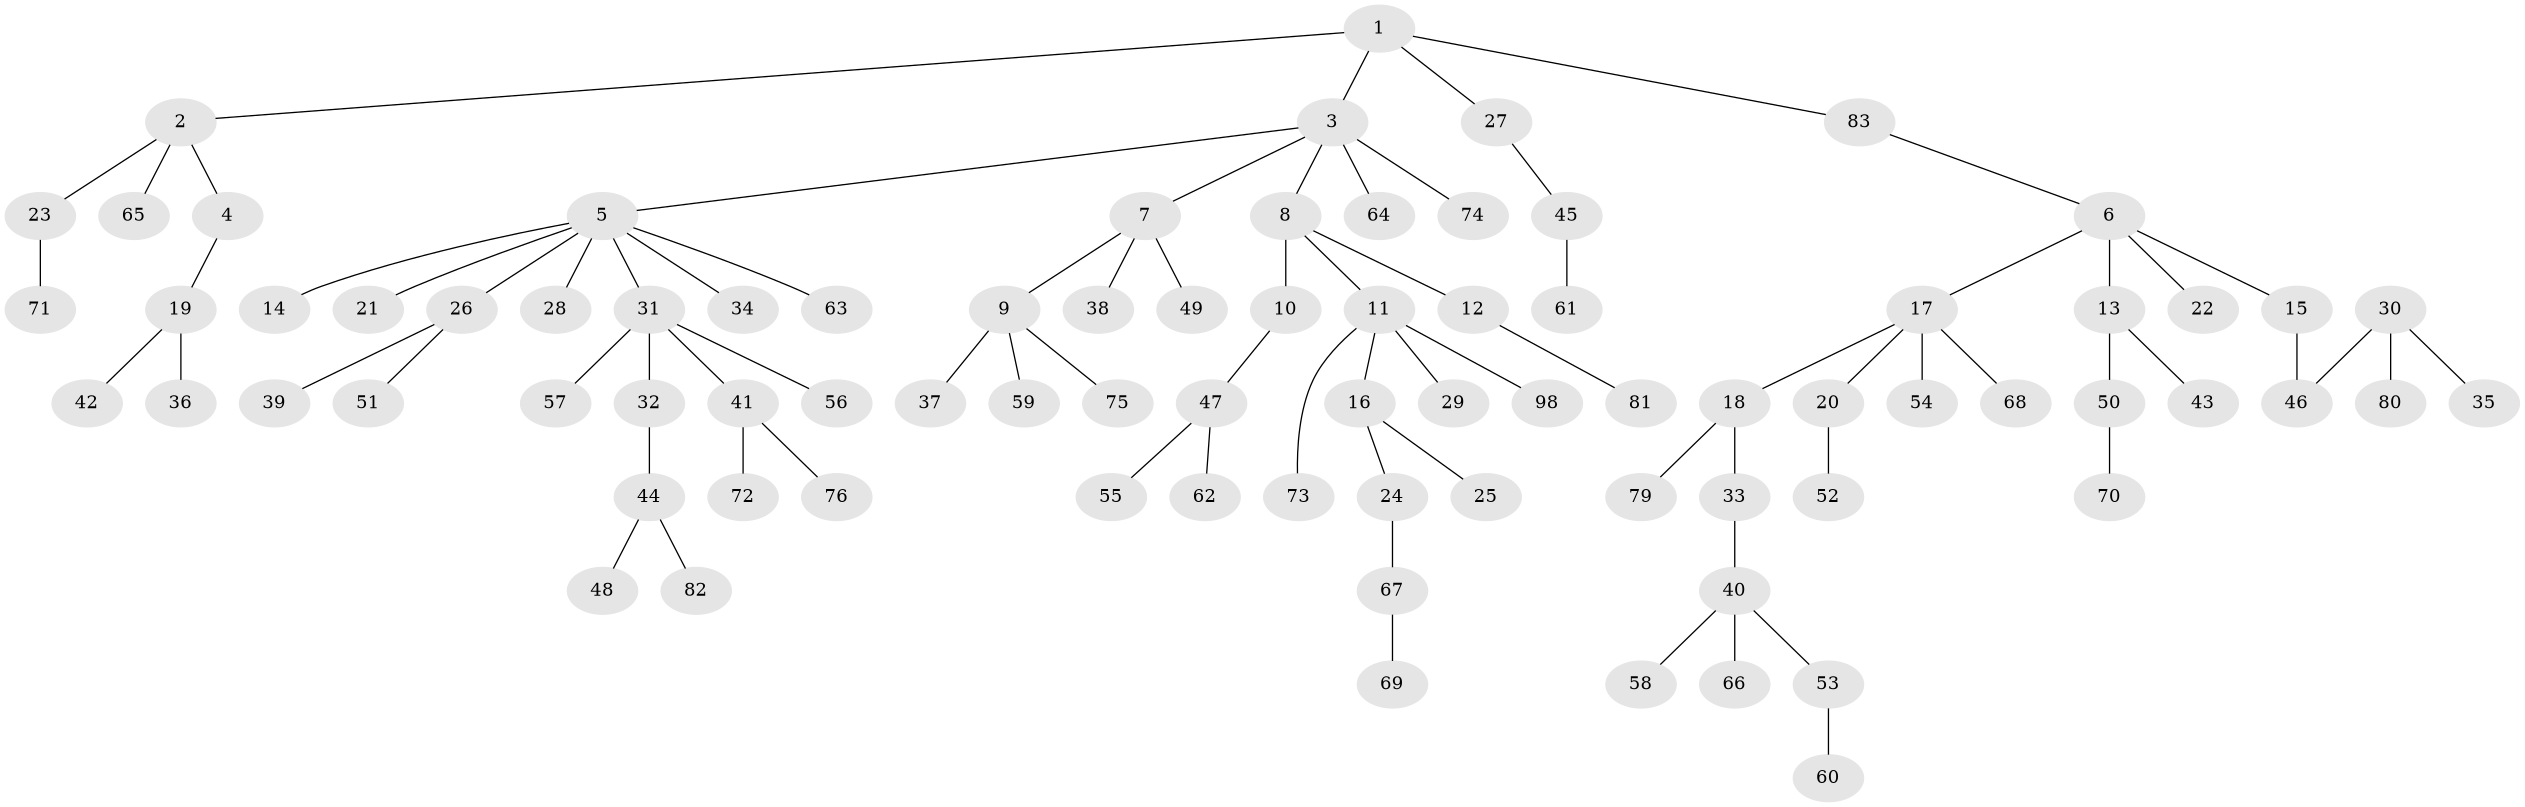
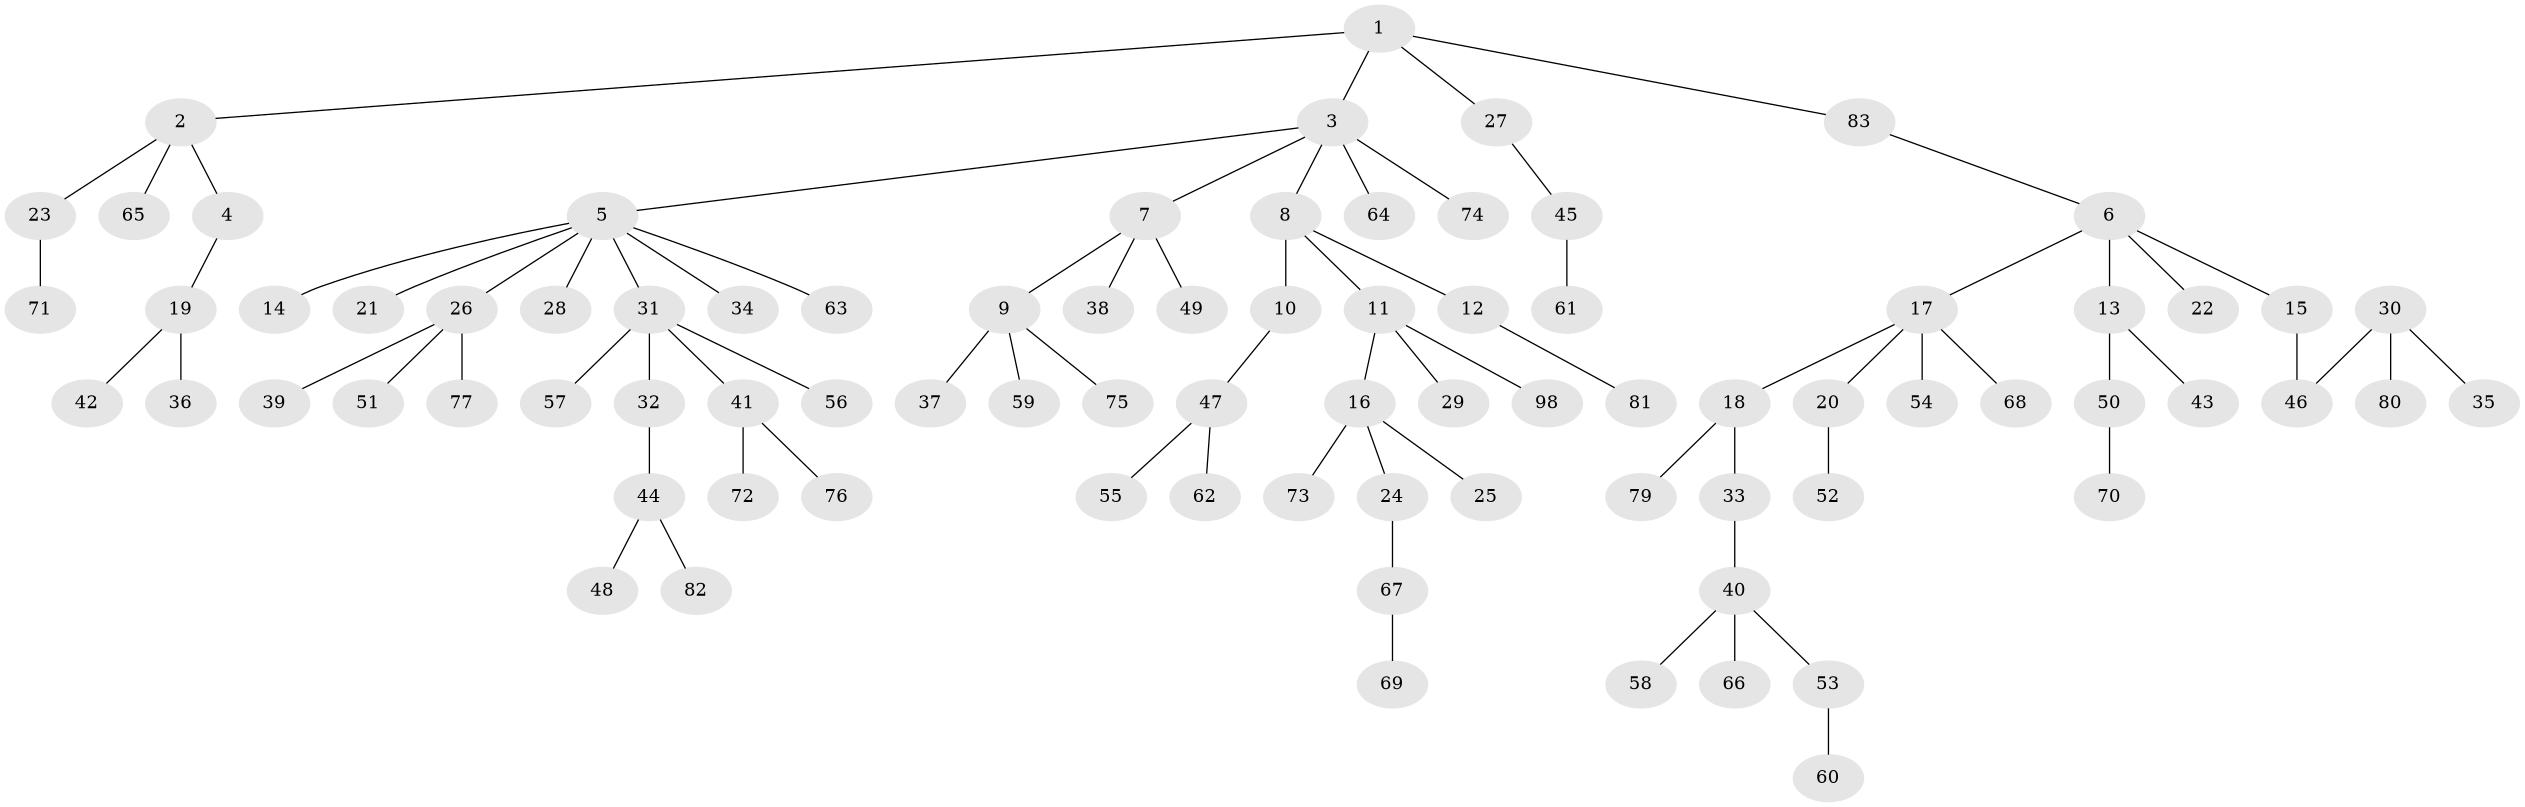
(1308, 393) -> (1329, 450)
none -> (462, 403)
